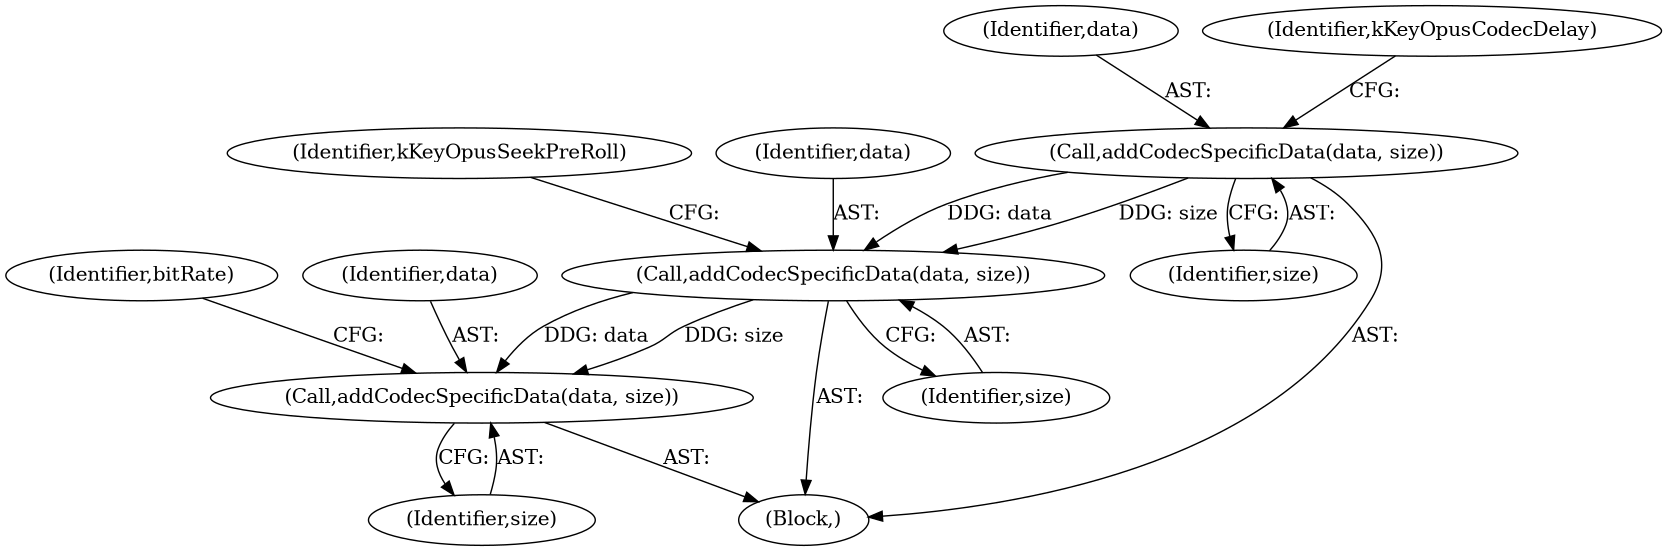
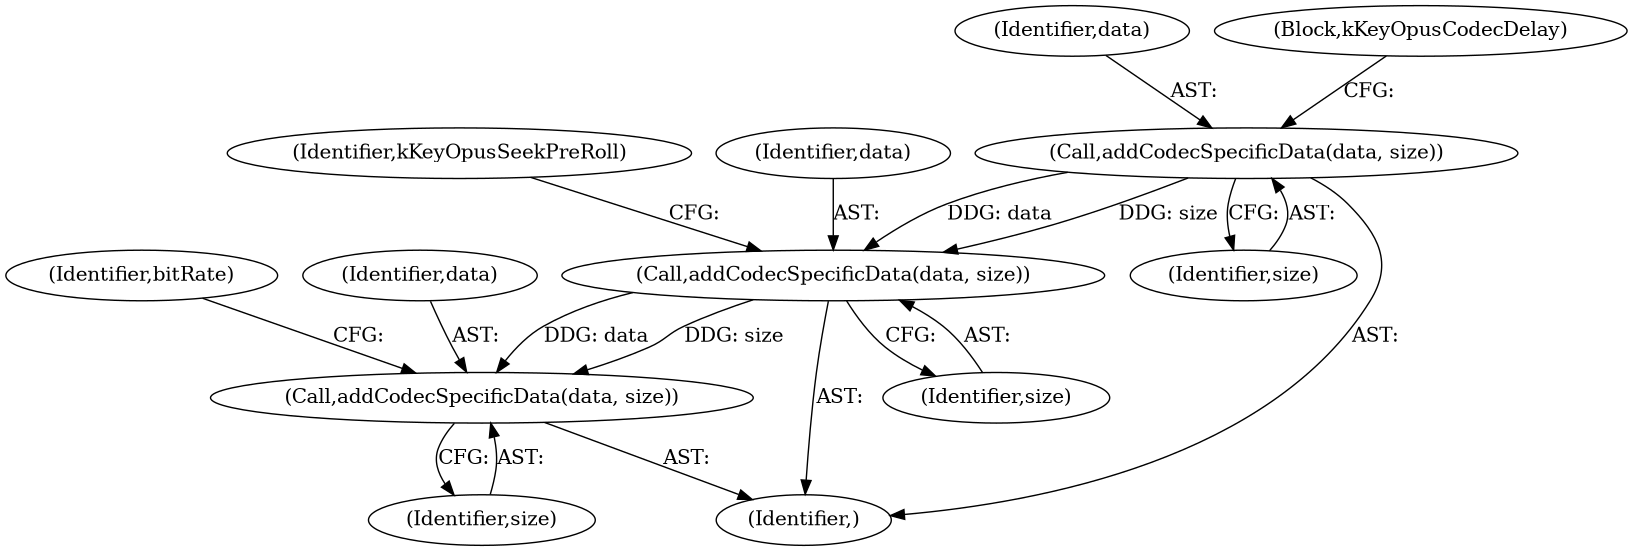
(1432, 31) -> (1421, 31)
(804, 520) -> (804, 520)
